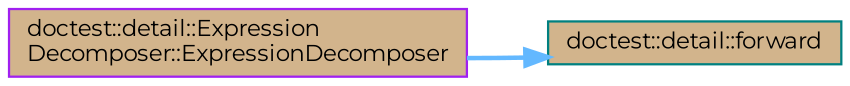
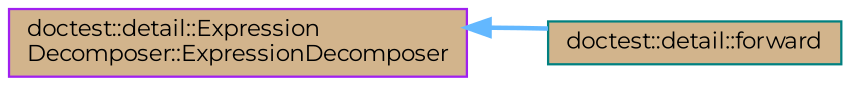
(496, 58) -> (519, 28)
